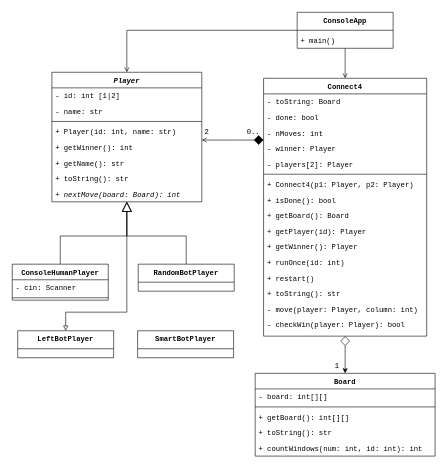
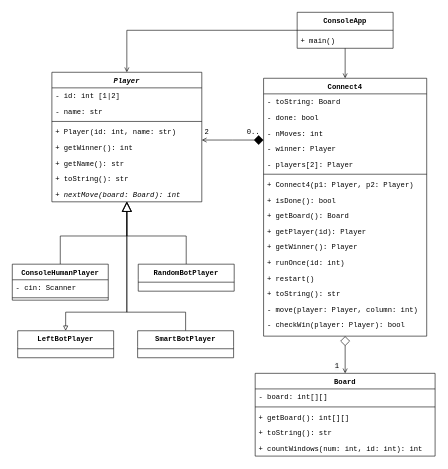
none -> (165, 312)
(345, 368) -> (345, 369)
